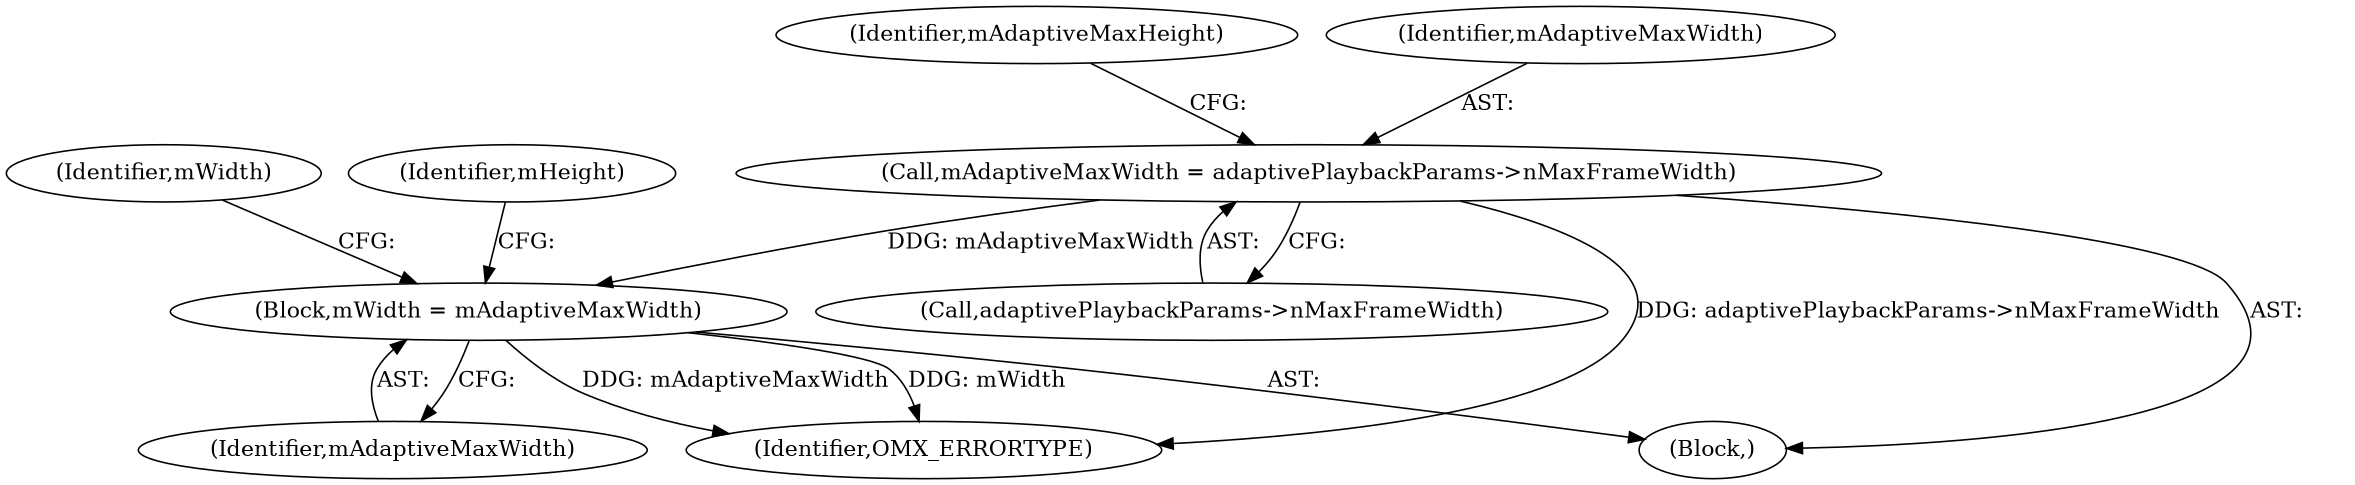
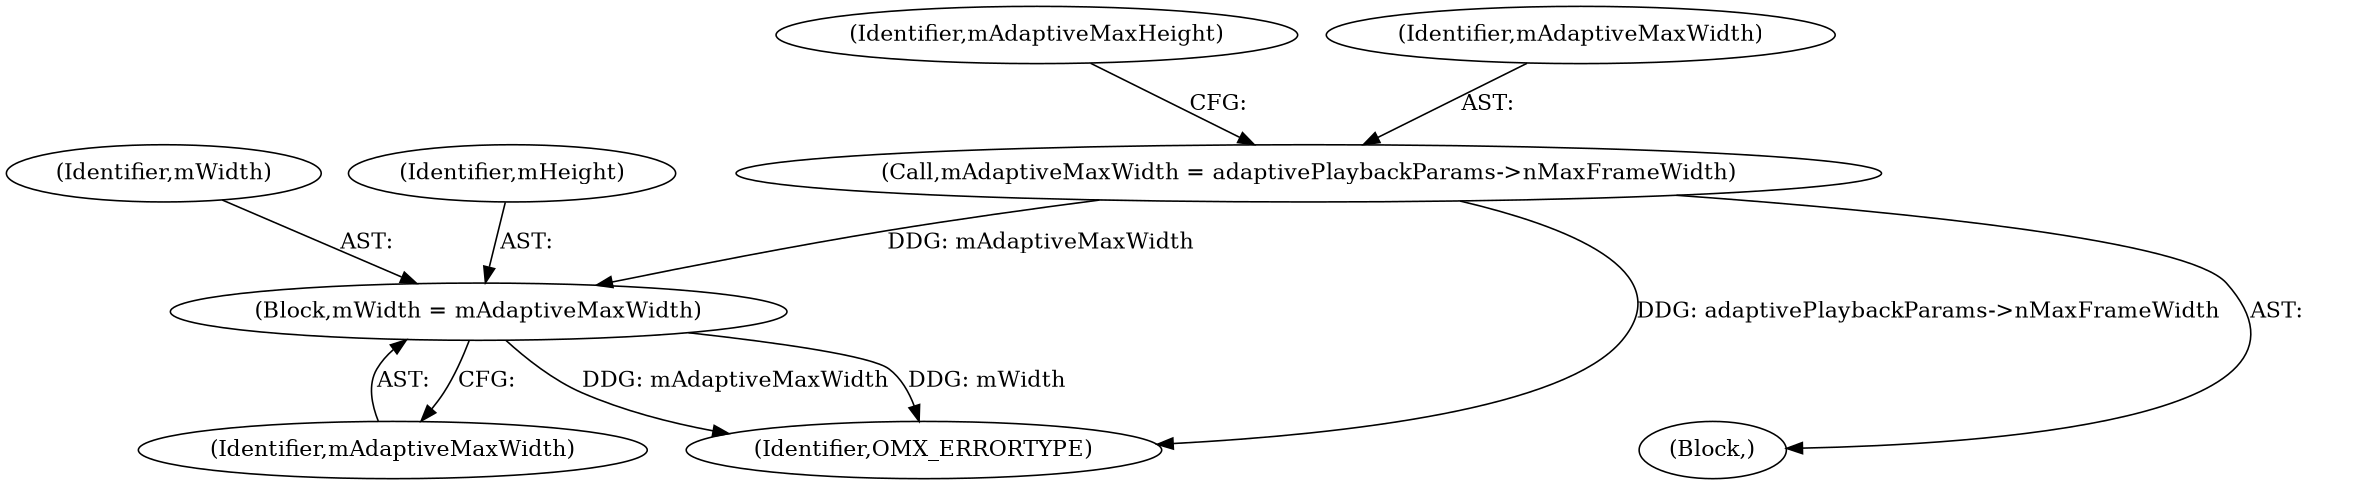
(371, 243) -> (371, 243)
(530, 243) -> (530, 243)
(1212, 312) -> none
(1163, 379) -> none
